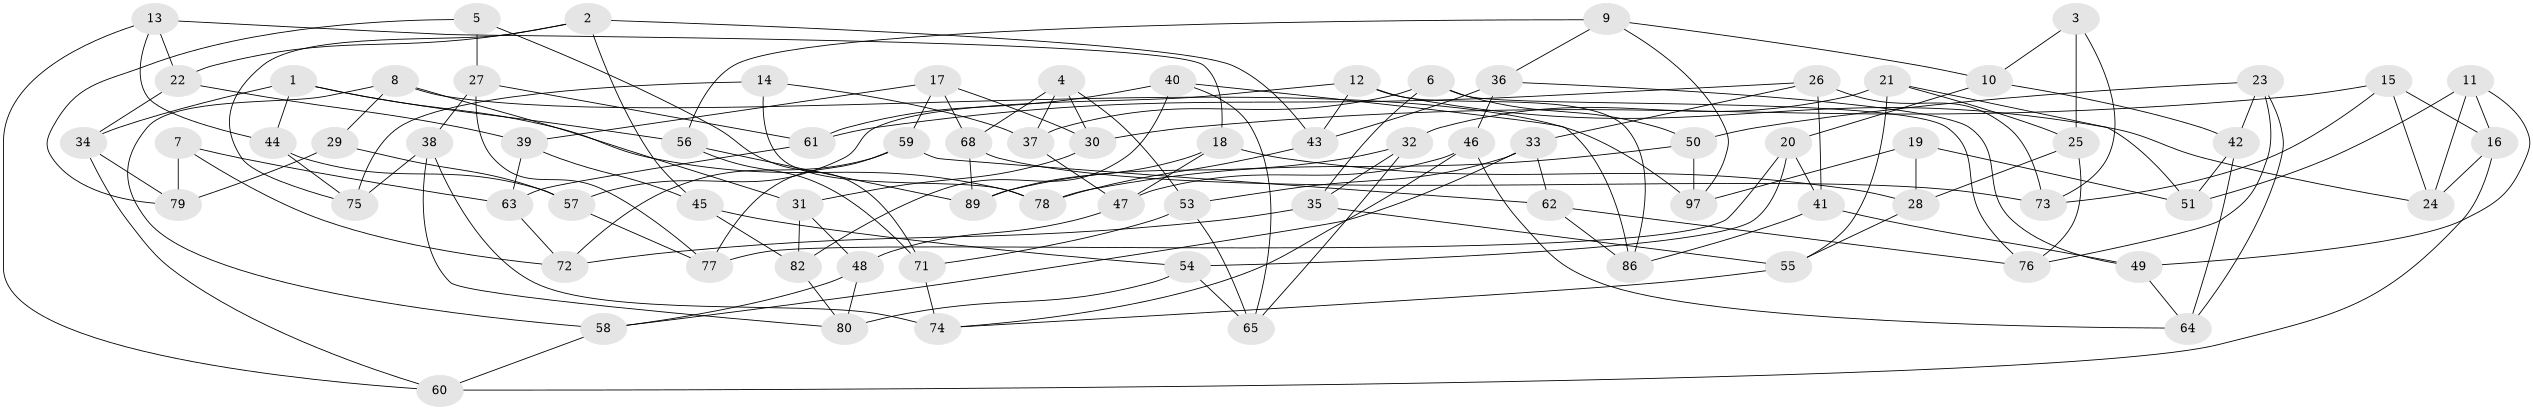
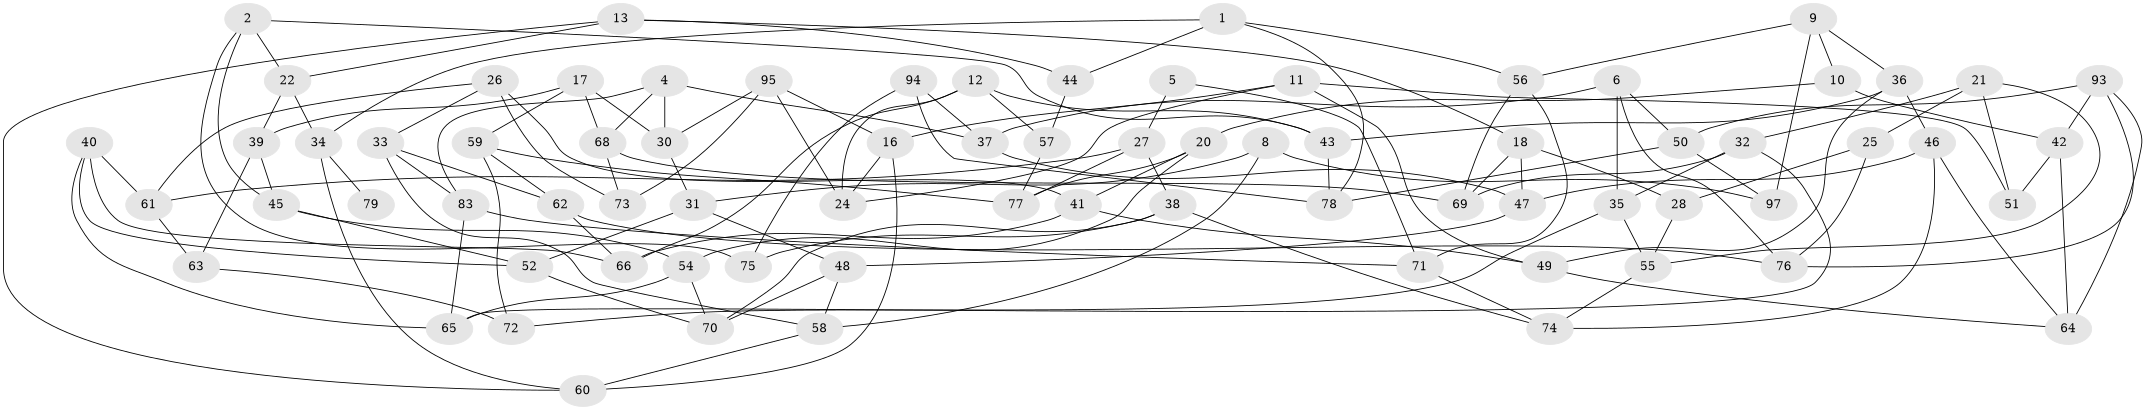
(2076, 19) -> none
(183, 54) -> none
(765, 81) -> (914, 81)
(2260, 81) -> (2099, 81)
(2389, 81) -> (769, 81)
(178, 143) -> none
(335, 143) -> none
(1916, 143) -> none
(320, 179) -> none
(973, 205) -> (1460, 205)
(1187, 205) -> (466, 205)
(798, 267) -> (530, 267)
(1630, 267) -> (624, 267)
(845, 329) -> (710, 329)
